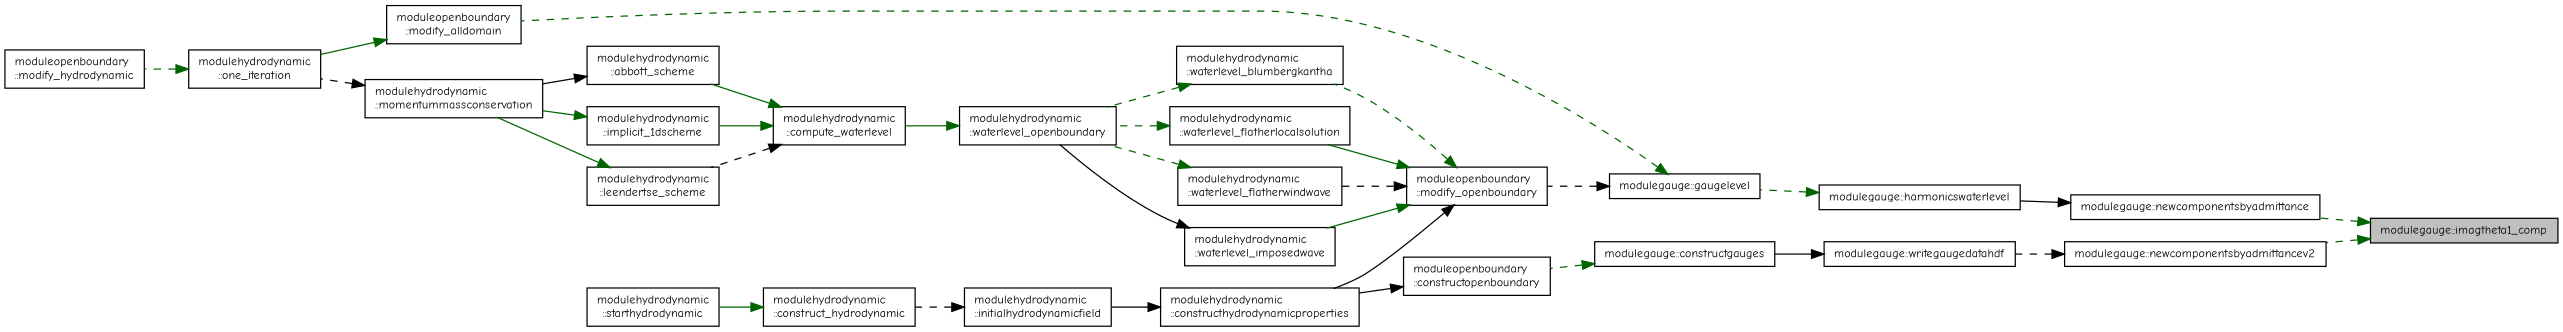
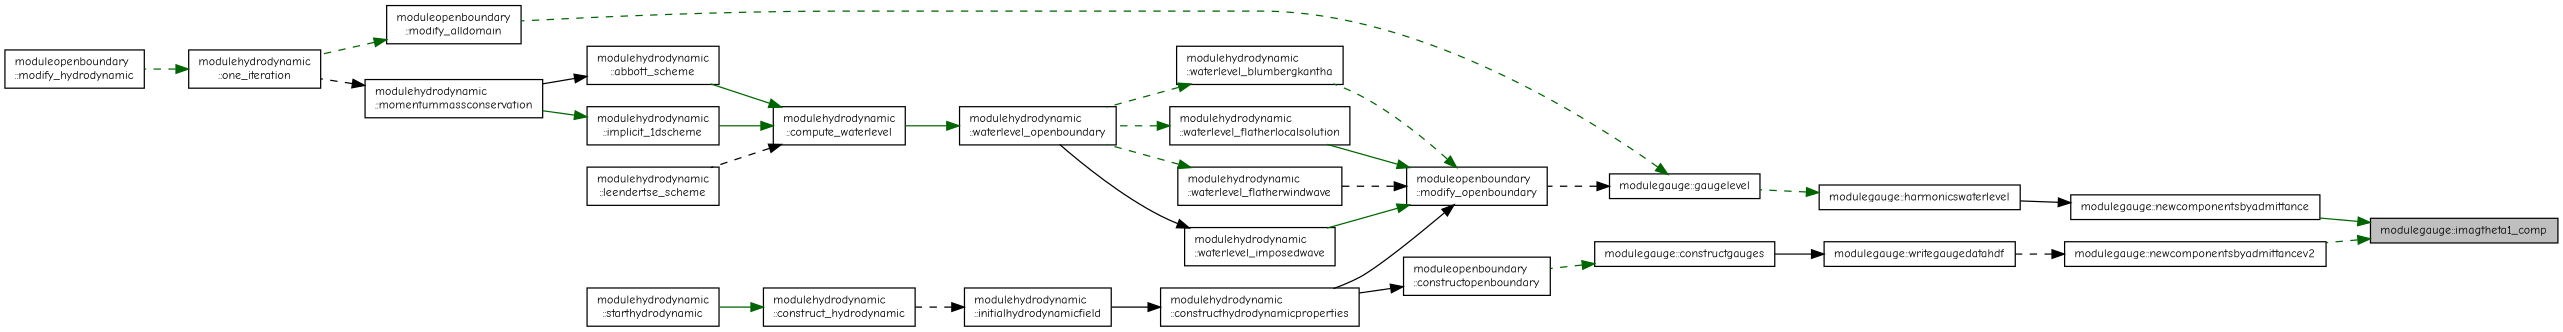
(348, 48) -> (348, 48)
(548, 140) -> none
(2339, 220) -> (2339, 220)
